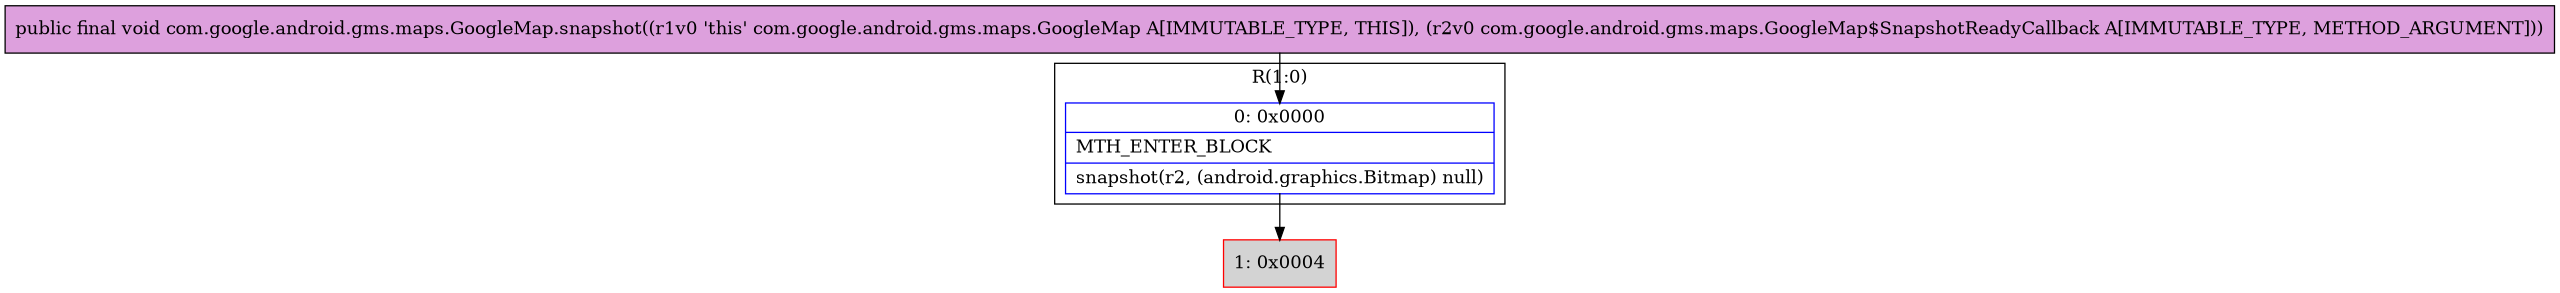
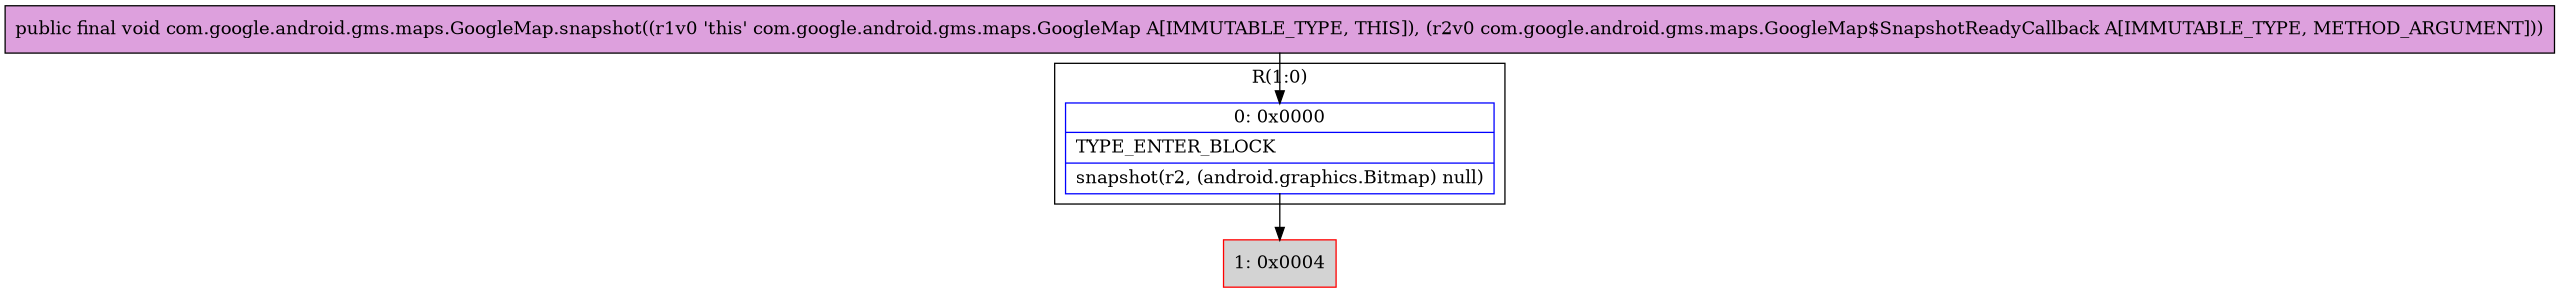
(1174, 147) -> (1176, 147)
